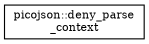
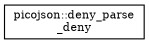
(74, 22) -> (74, 22)
